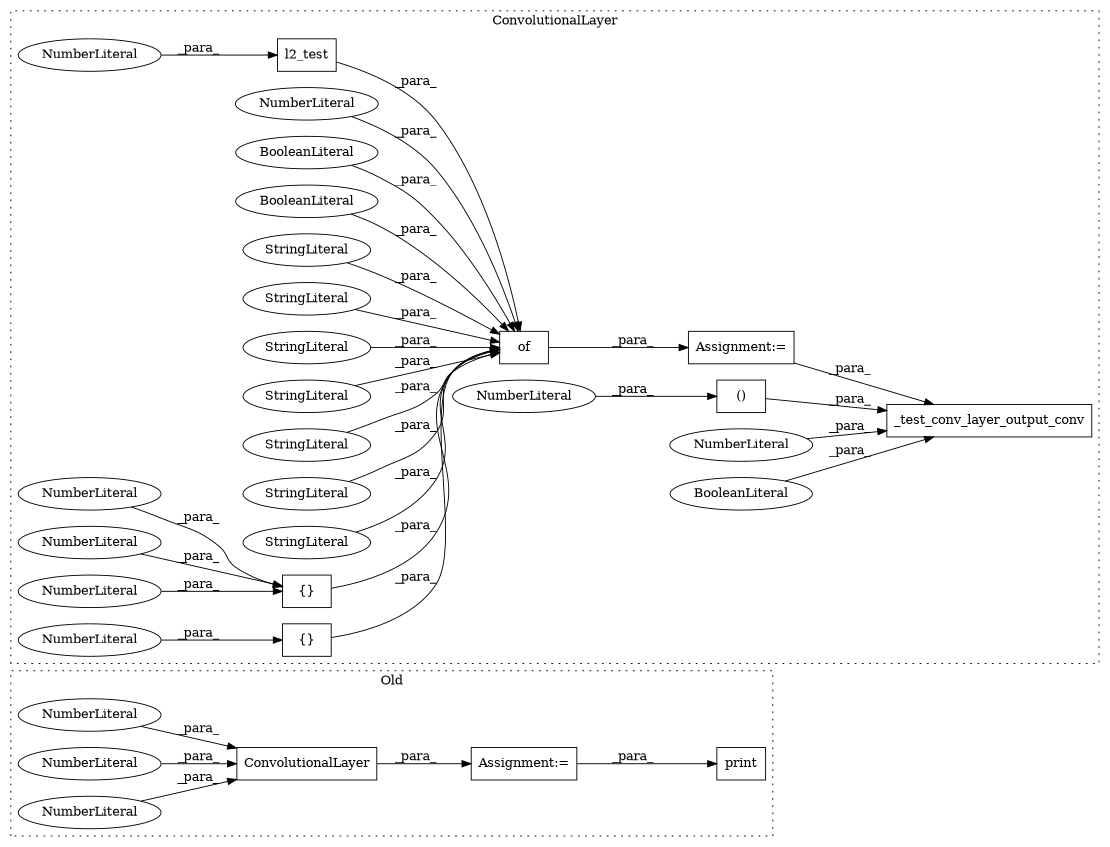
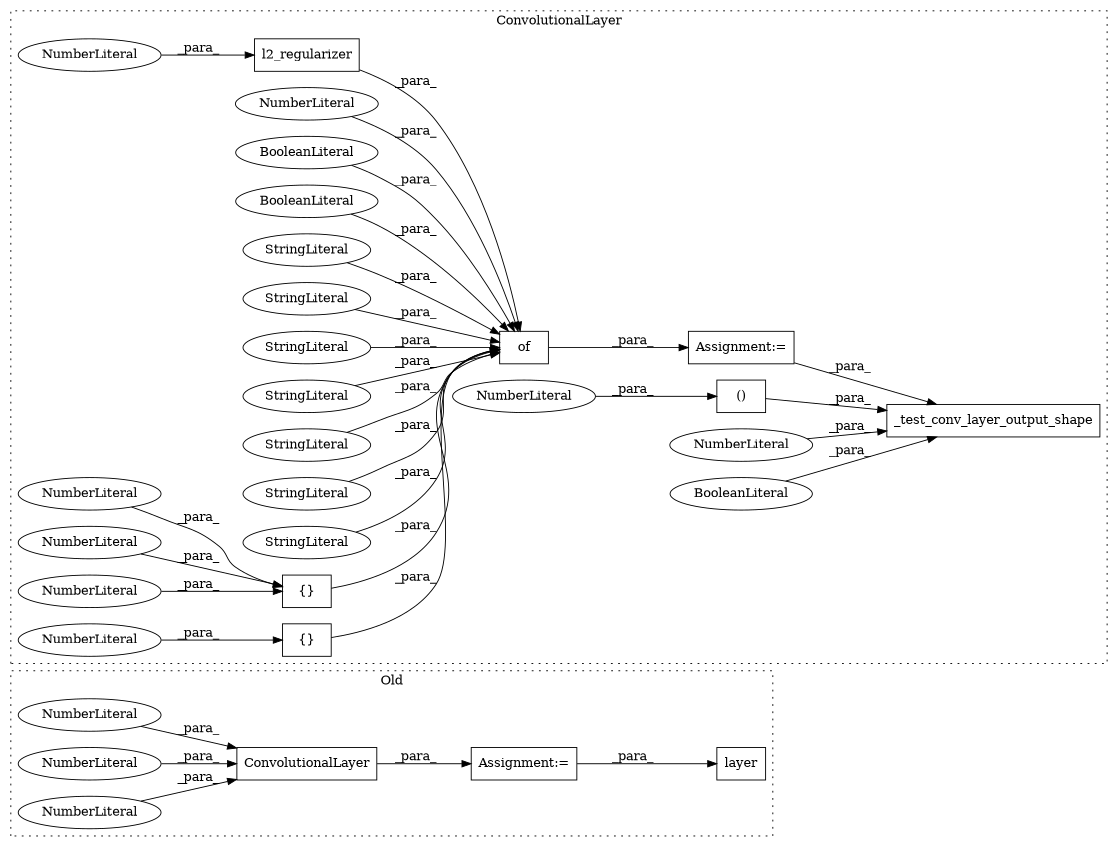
(307, 55) -> (307, 55)
(989, 421) -> (993, 421)
(741, 764) -> (741, 764)
